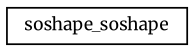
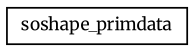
(97, 26) -> (97, 26)
